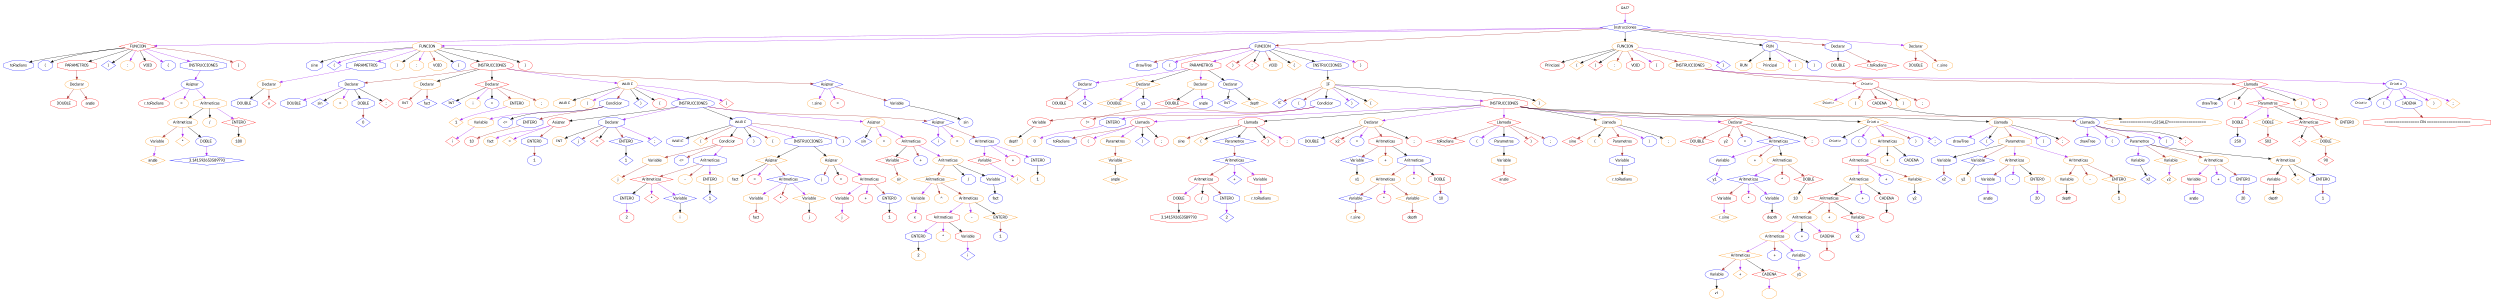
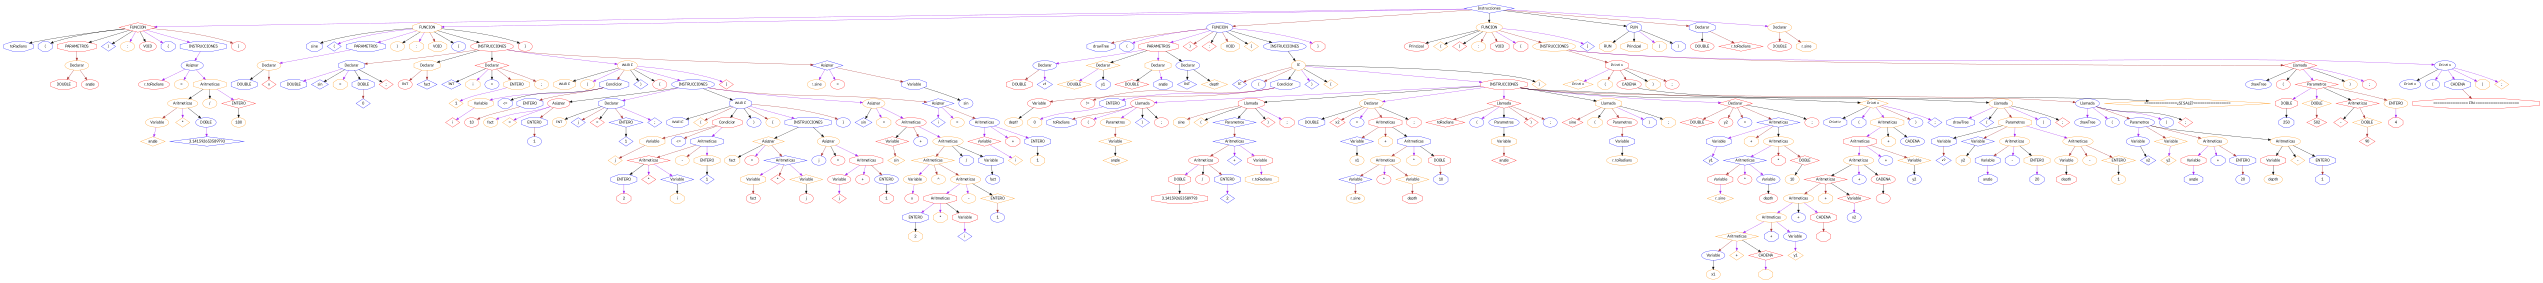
(1625, 8) -> none
(2163, 122) -> (2187, 103)
none -> (2396, 122)
